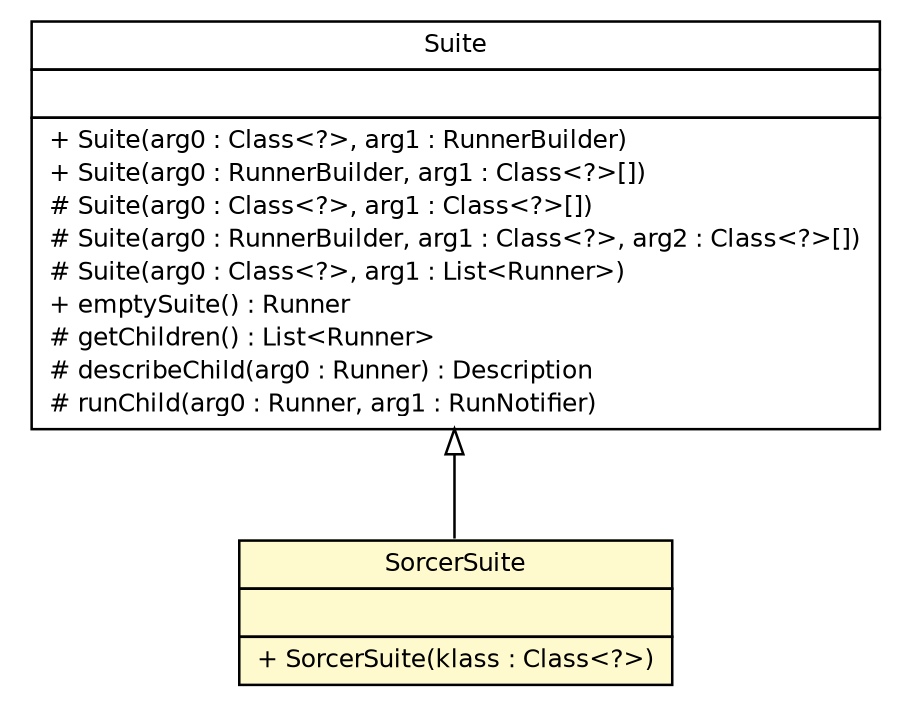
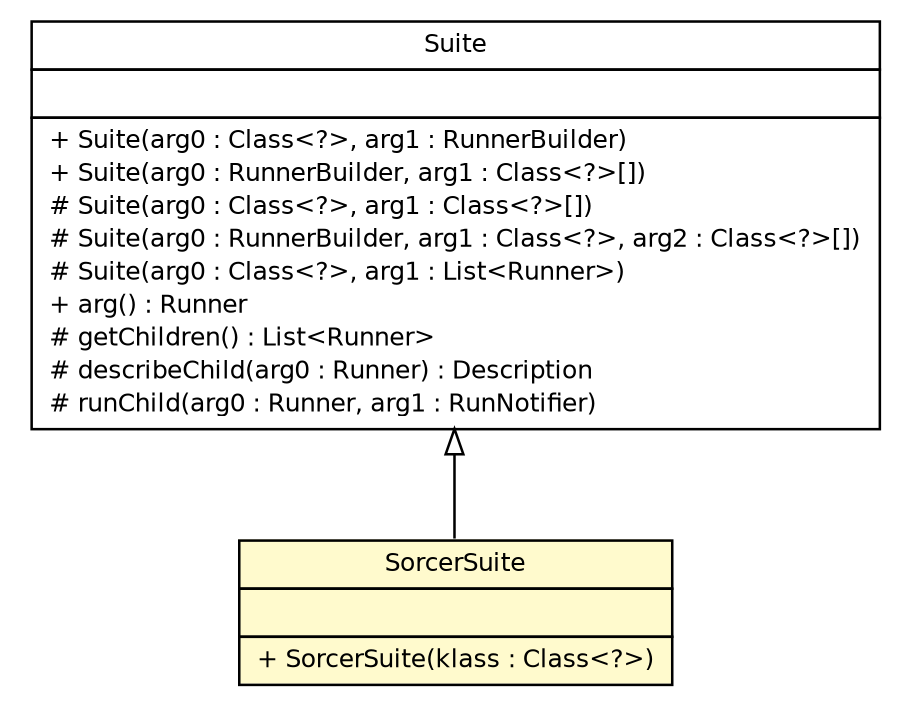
(200, 305) -> (149, 305)
